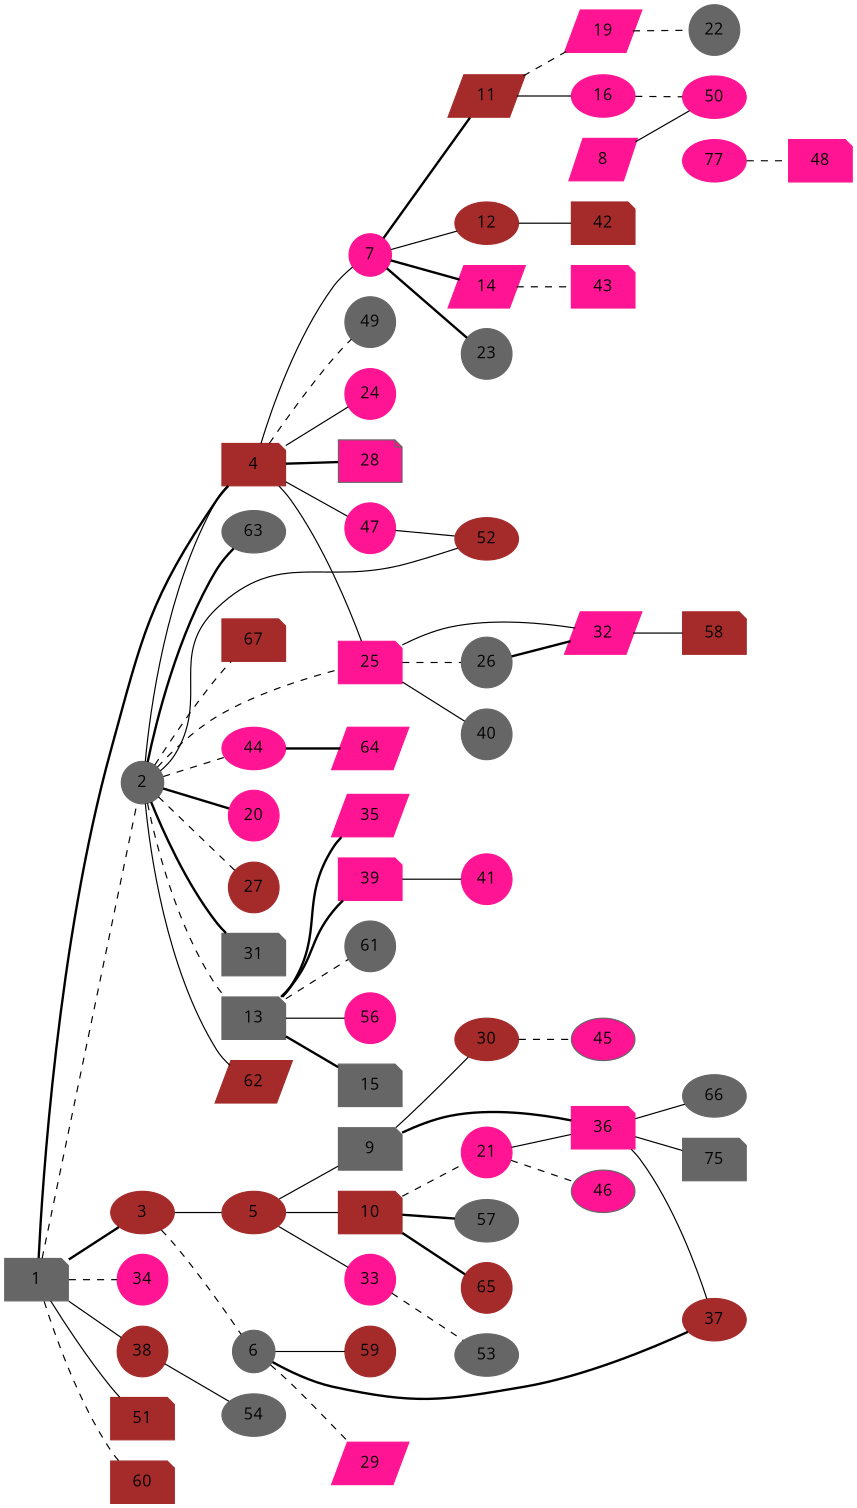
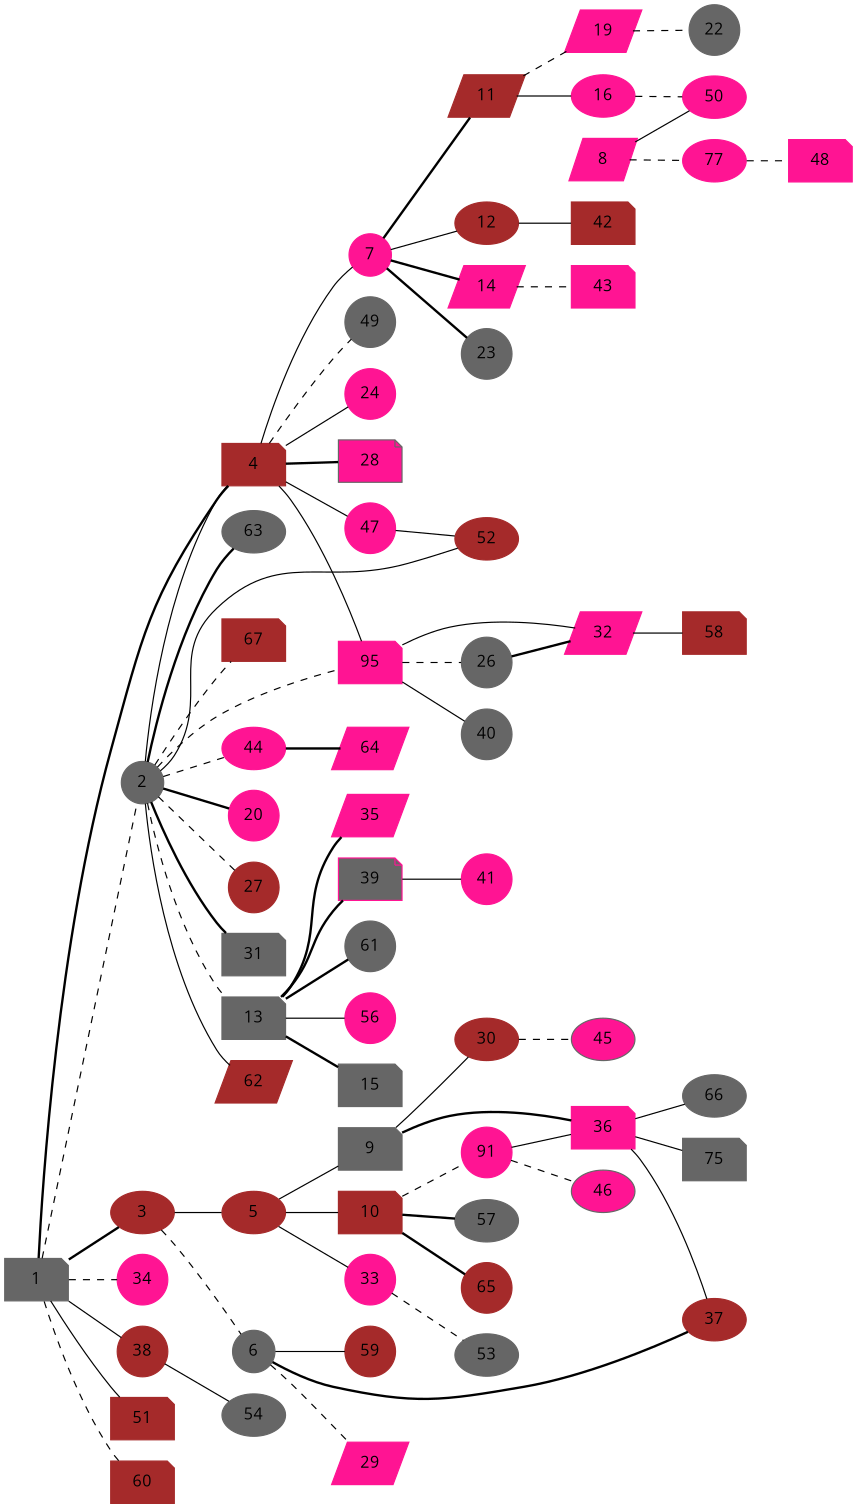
none -> (656, 160)
(370, 662) -> (370, 662)
(370, 879) -> (370, 879)
(317, 979) -> (317, 979)
(487, 1152) -> (487, 1152)
